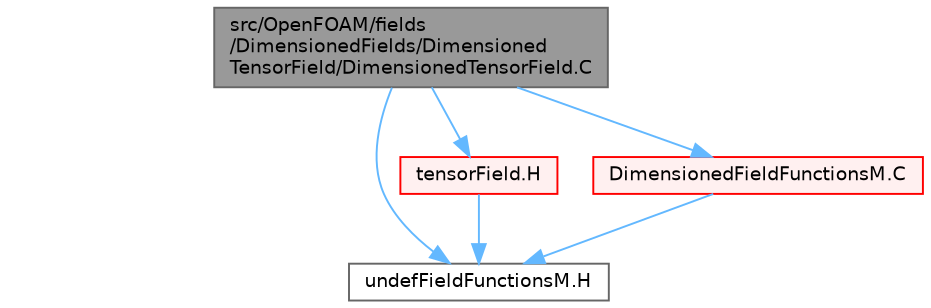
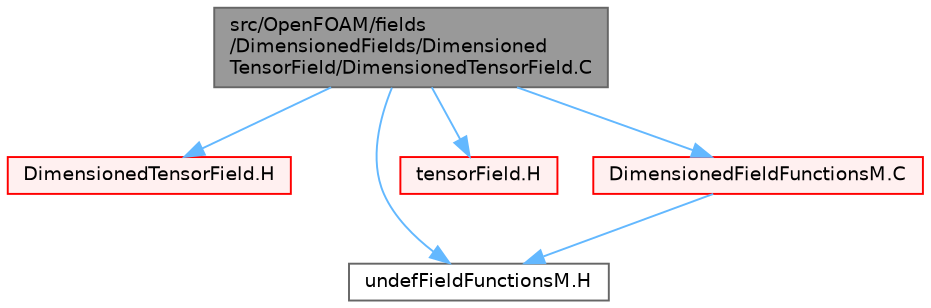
none -> (149, 175)
(479, 219) -> none
